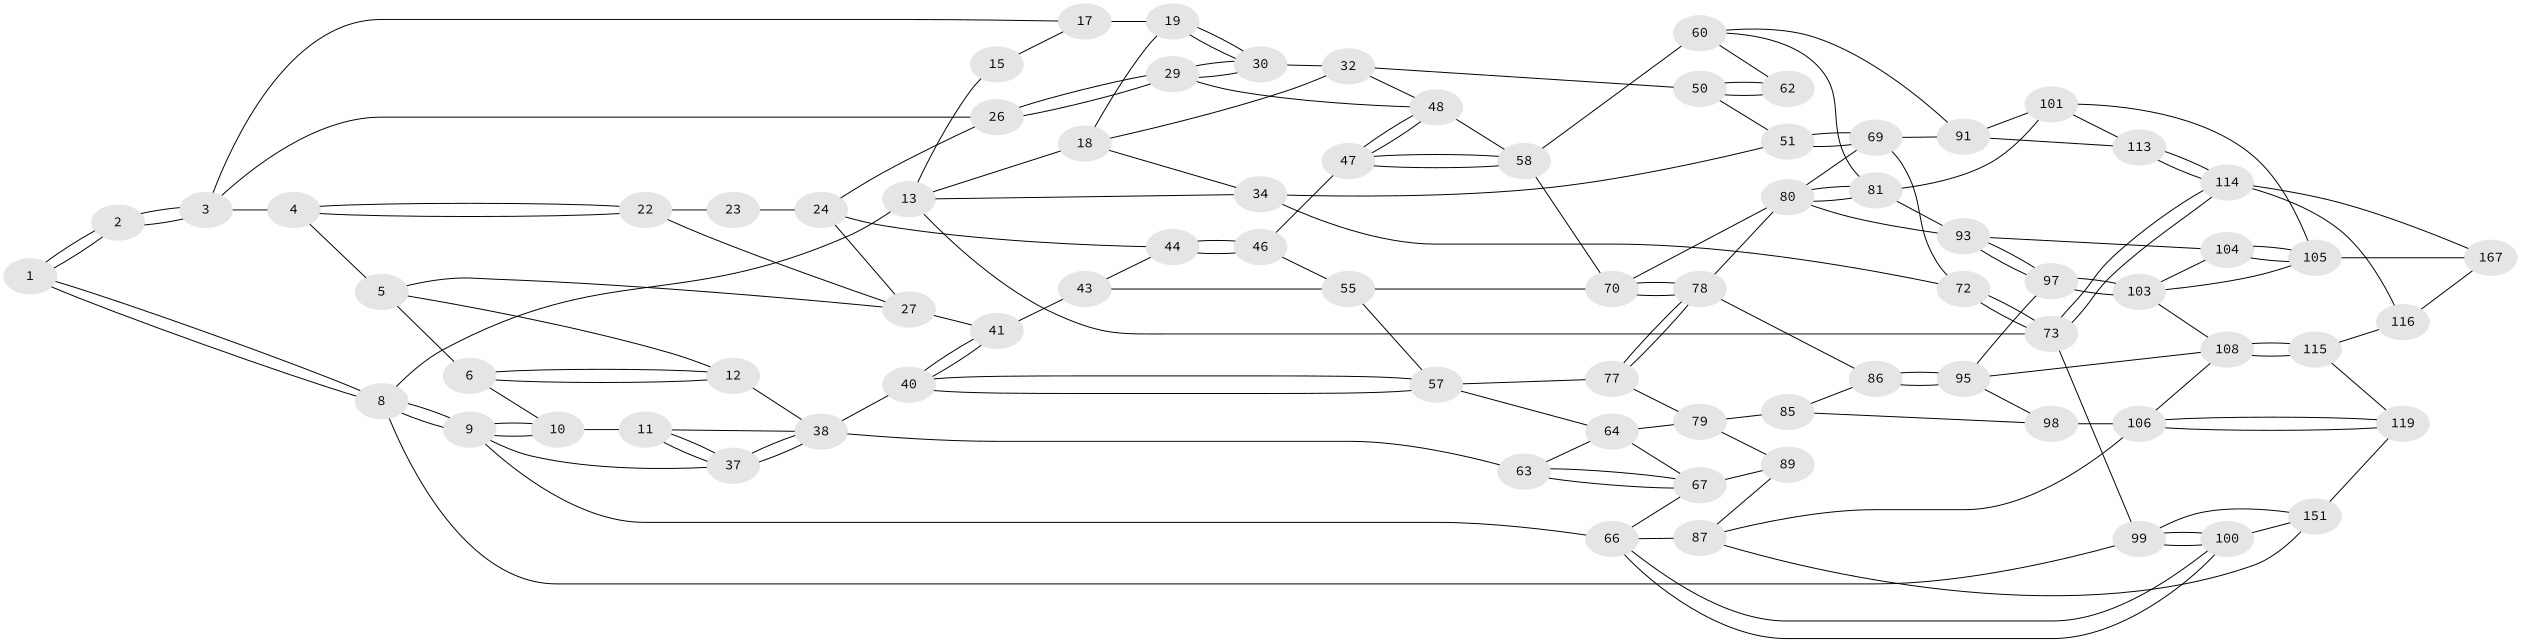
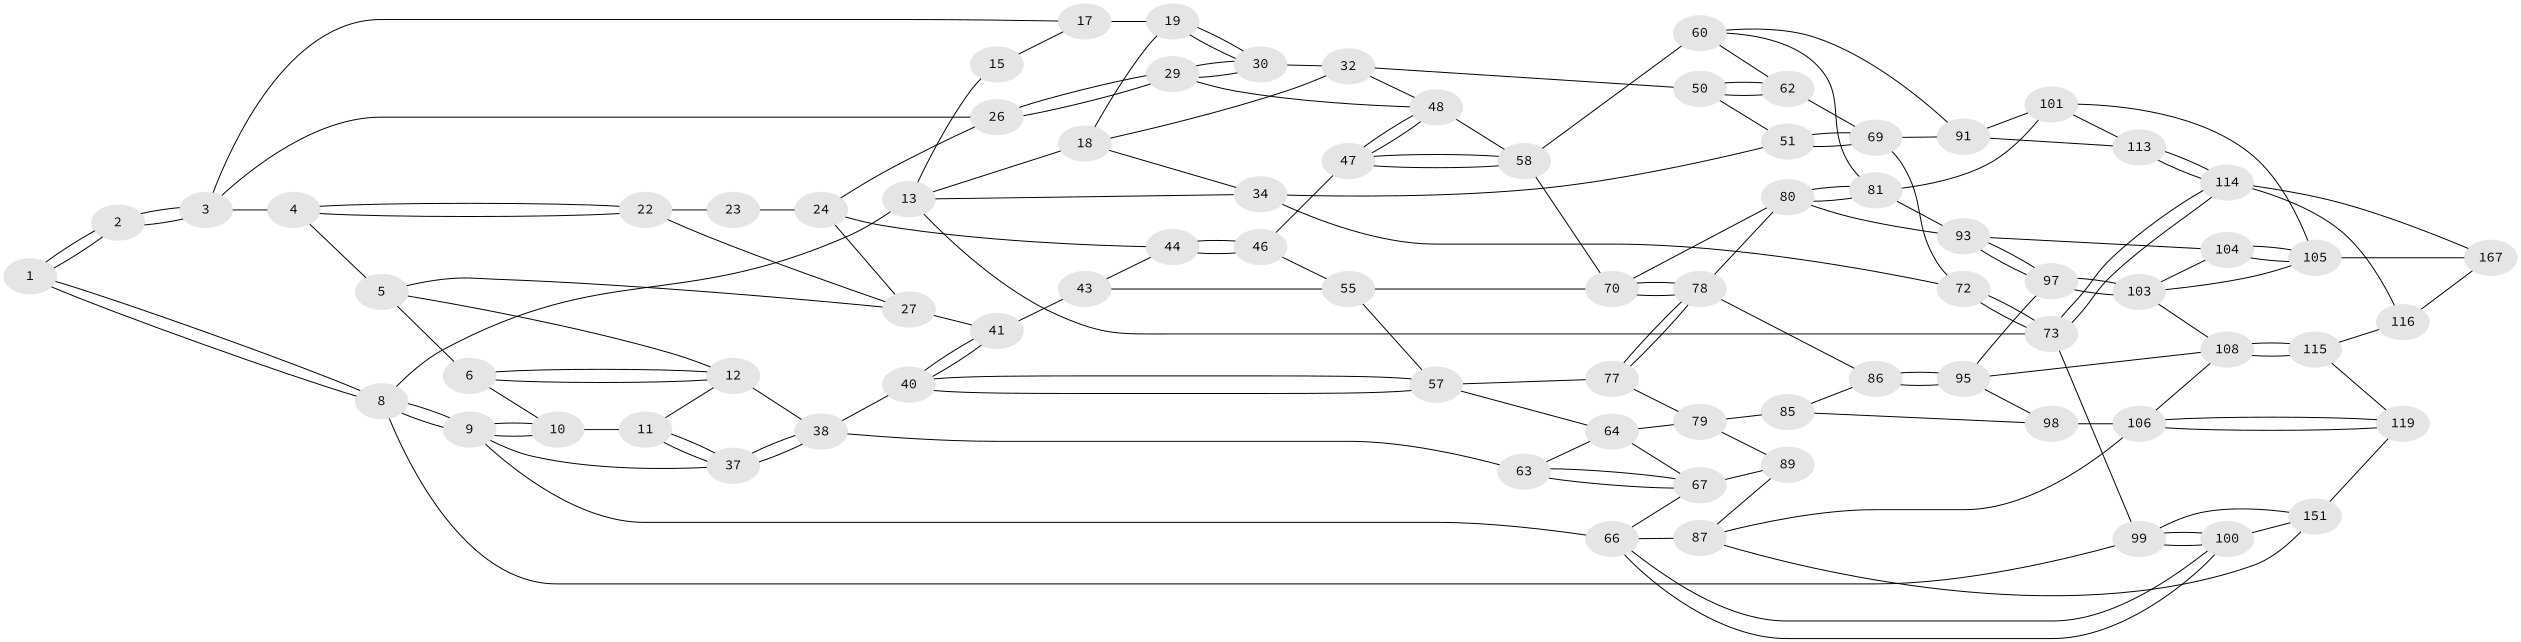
(1832, 168) -> (1829, 112)
(733, 431) -> (690, 403)
